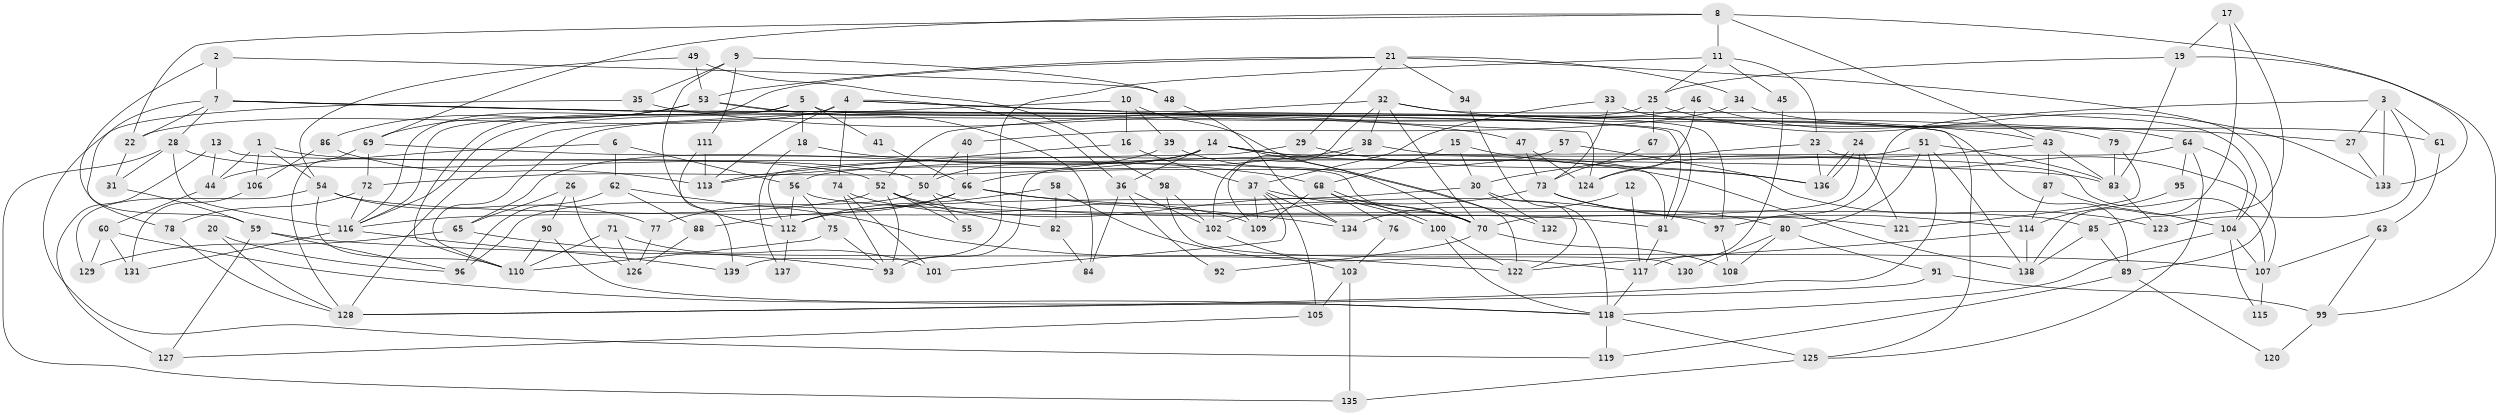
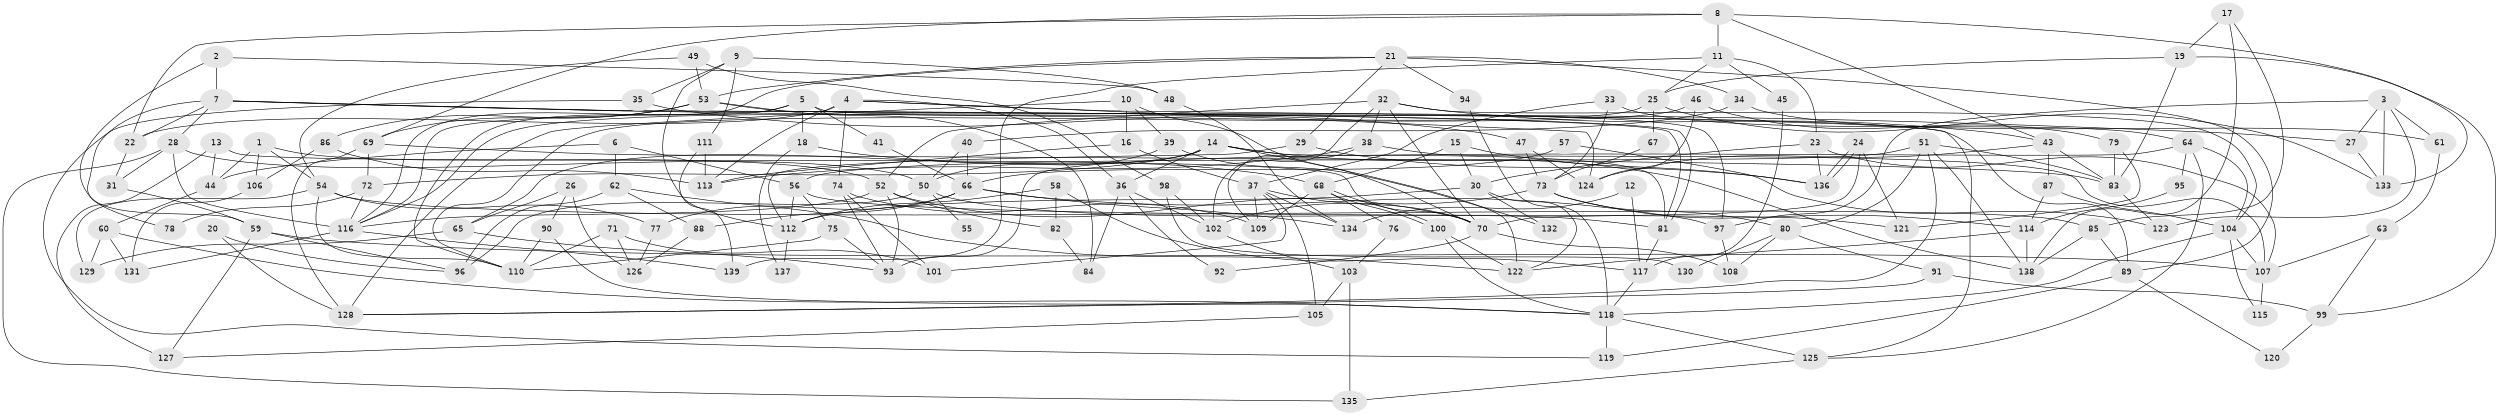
(924, 208) -> none
(251, 284) -> none
